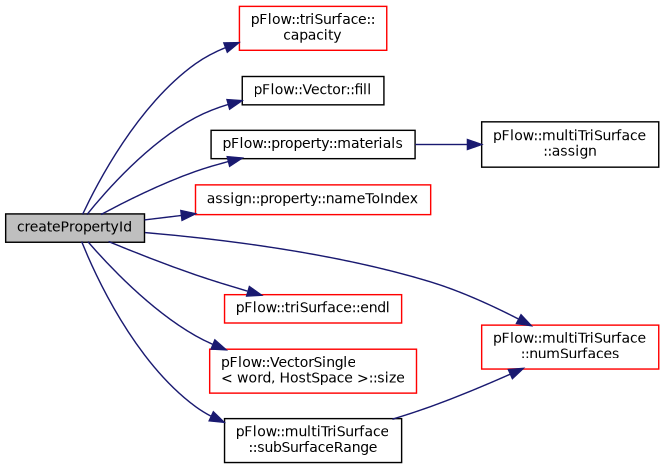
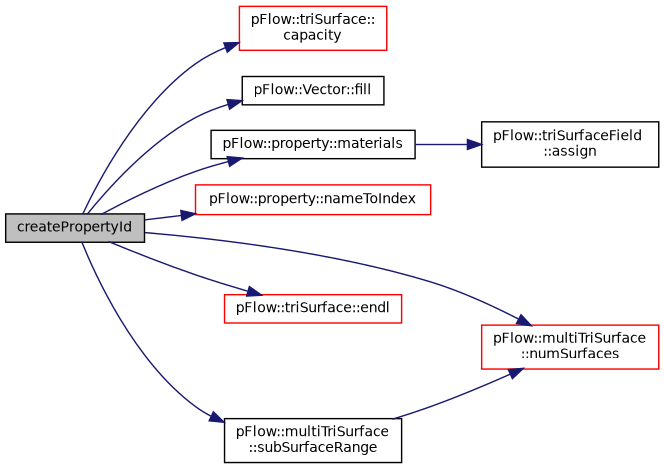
(570, 144) -> (570, 144)
(313, 200) -> (313, 200)
(313, 371) -> none
